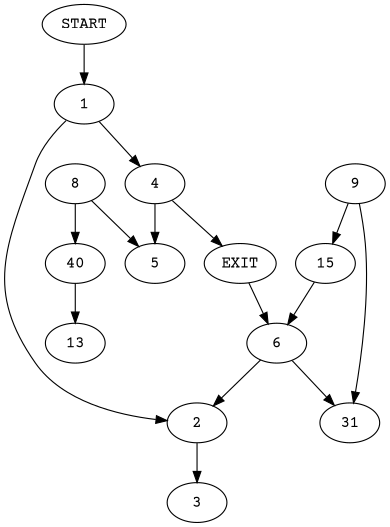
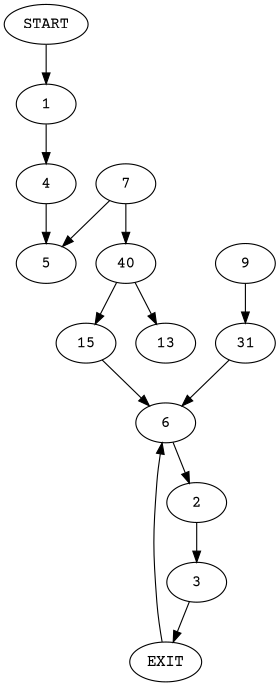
(75, 184) -> (126, 184)
(342, 218) -> (108, 298)
(193, 219) -> (183, 617)
(8, 306) -> none
(309, 379) -> (210, 379)
